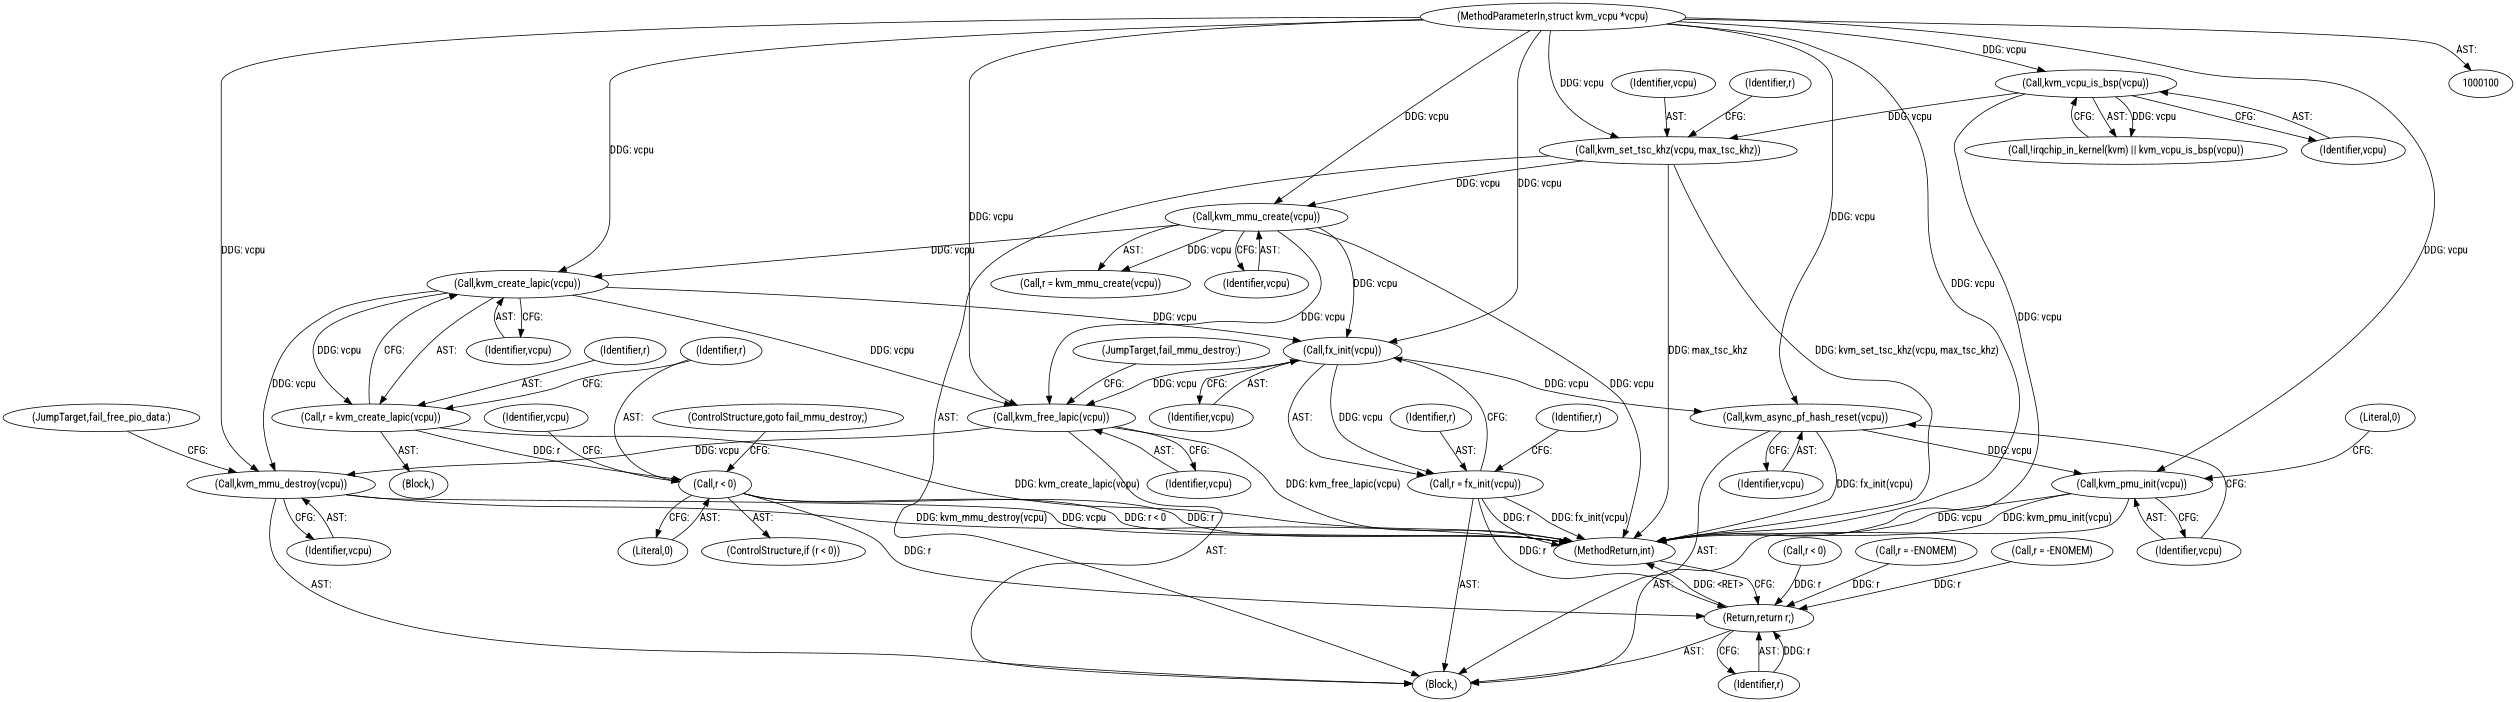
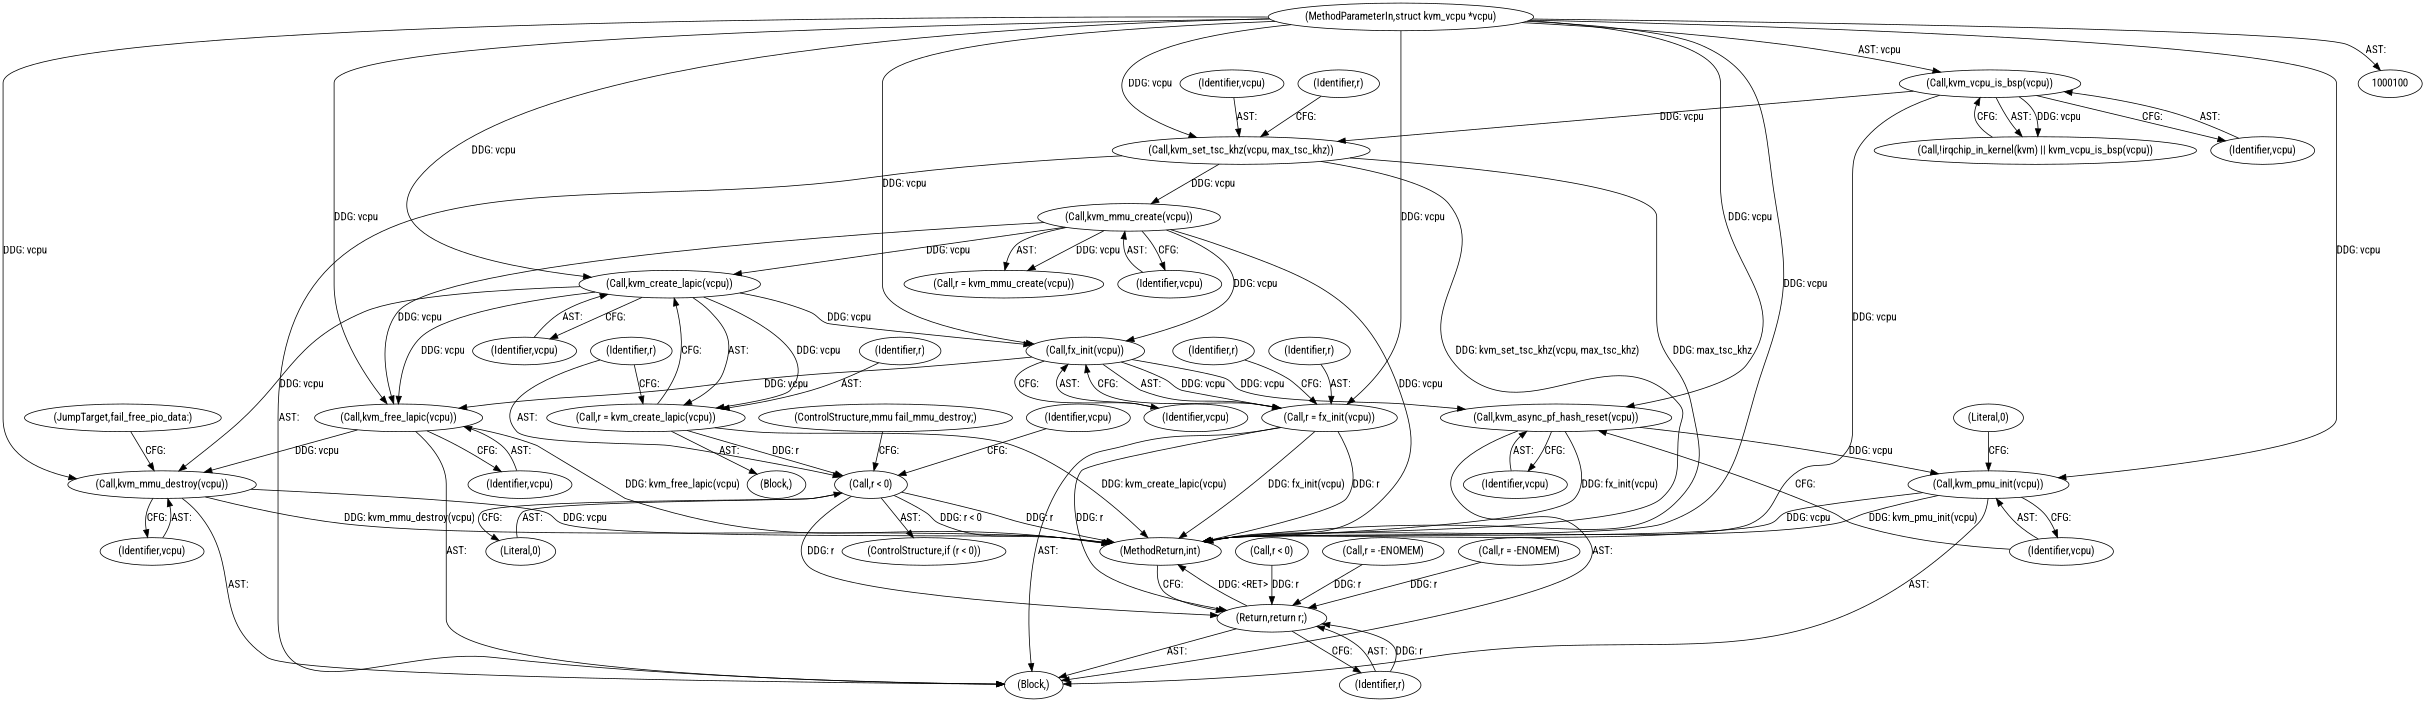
(2005, 50) -> (1879, 50)
(1404, 113) -> (1401, 223)
(1171, 351) -> none
(778, 418) -> (886, 418)
